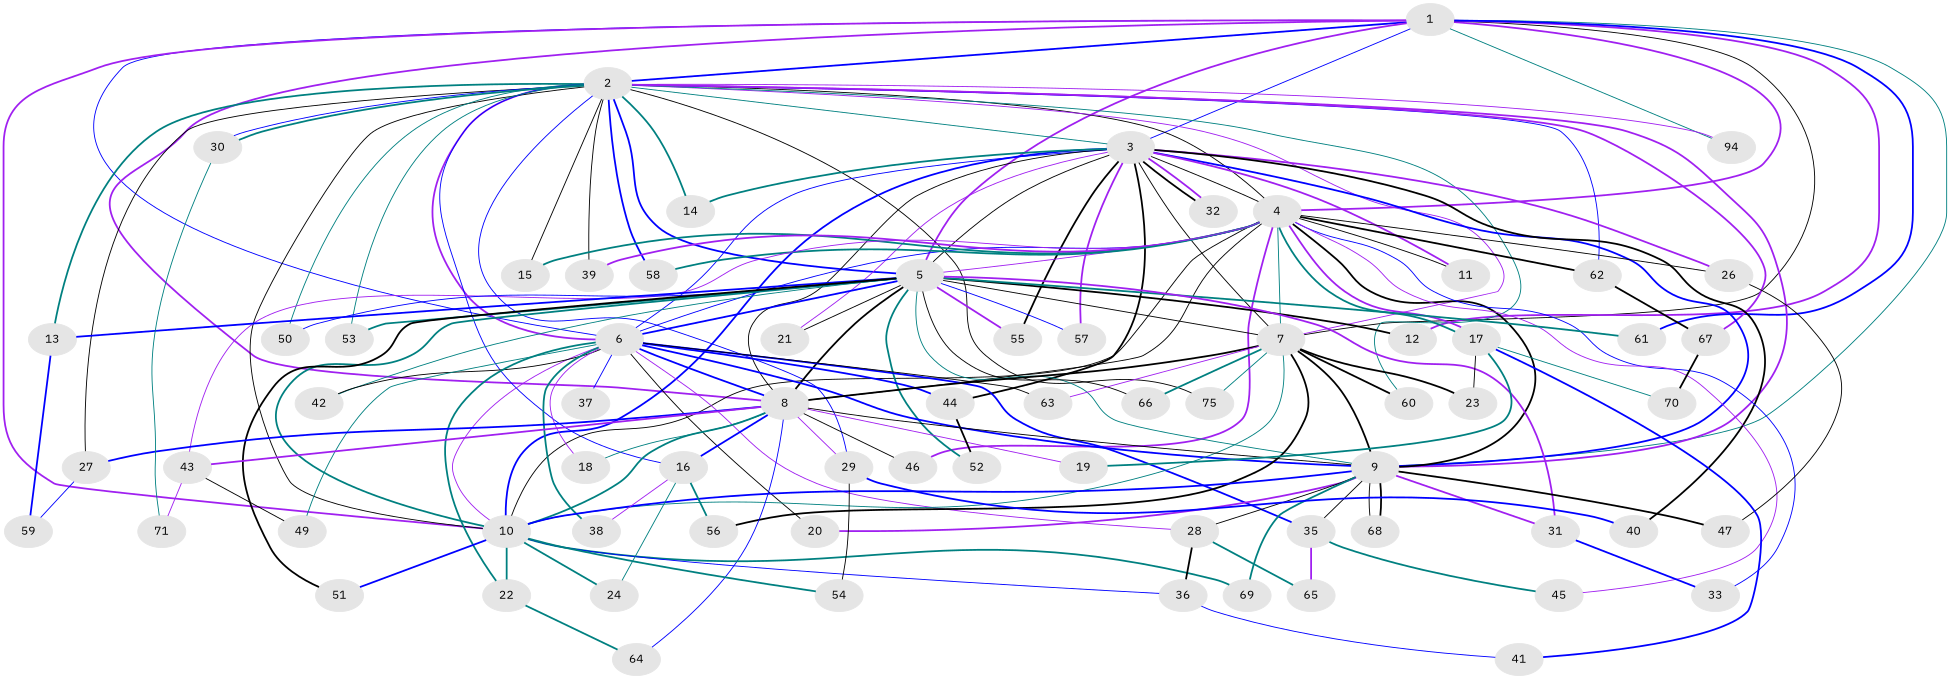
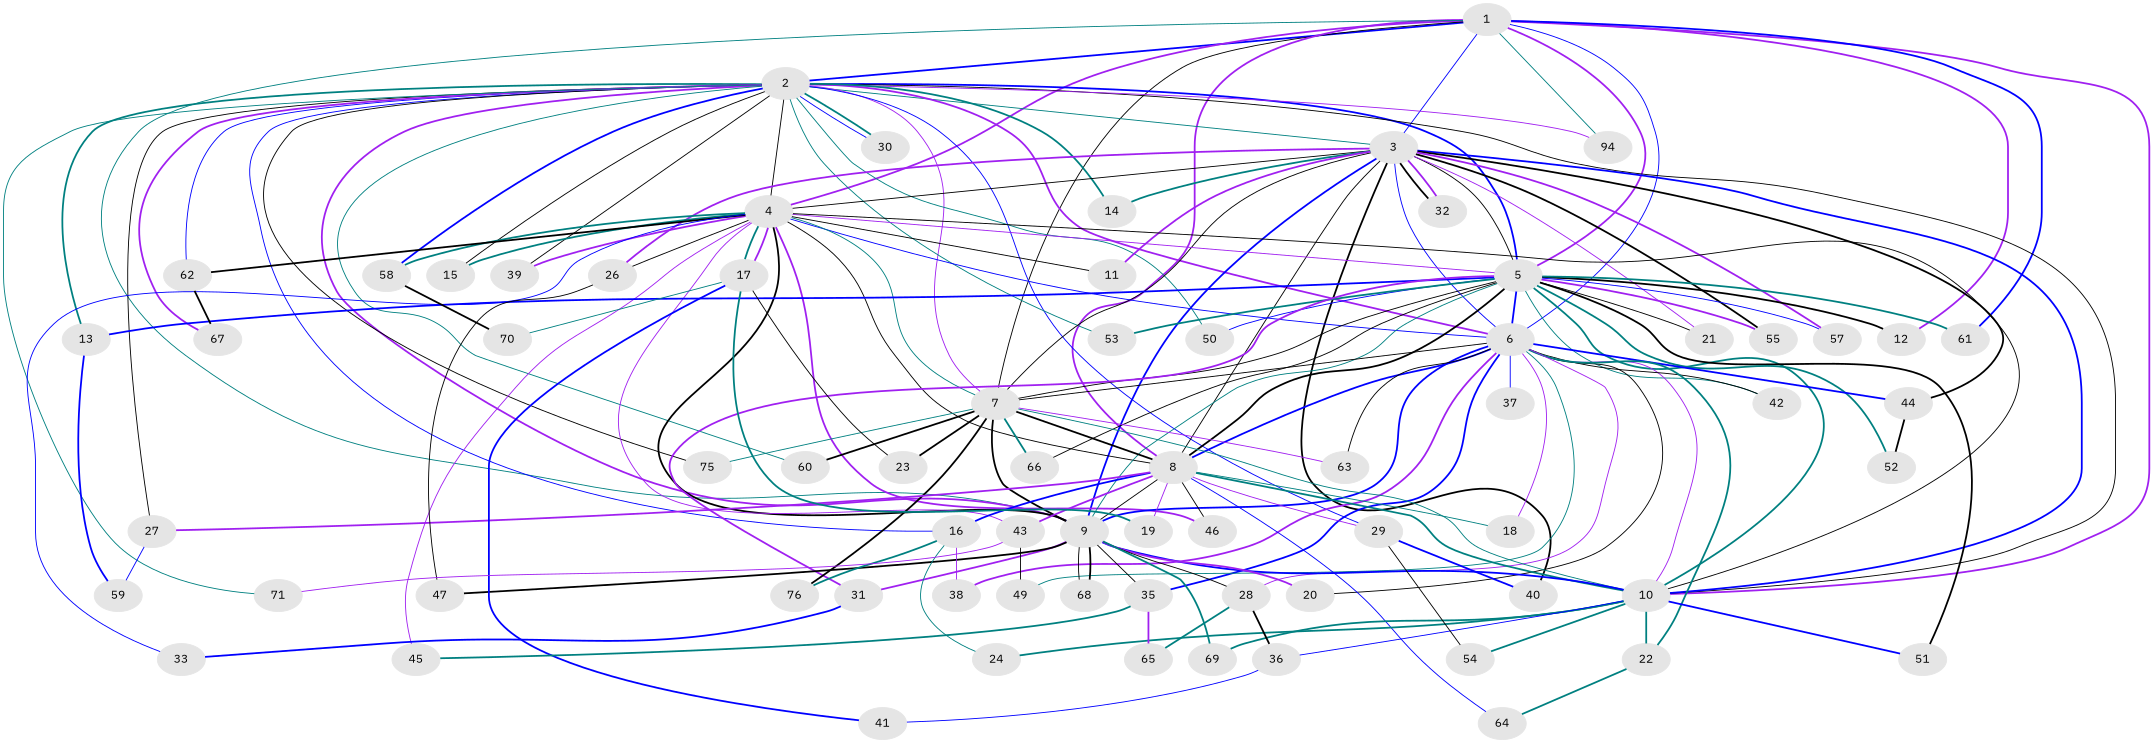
(154, 344) -> (74, 131)
(1692, 366) -> (453, 311)
none -> (1218, 376)
(544, 404) -> (1272, 536)
(434, 429) -> (639, 514)
(714, 532) -> (795, 596)
